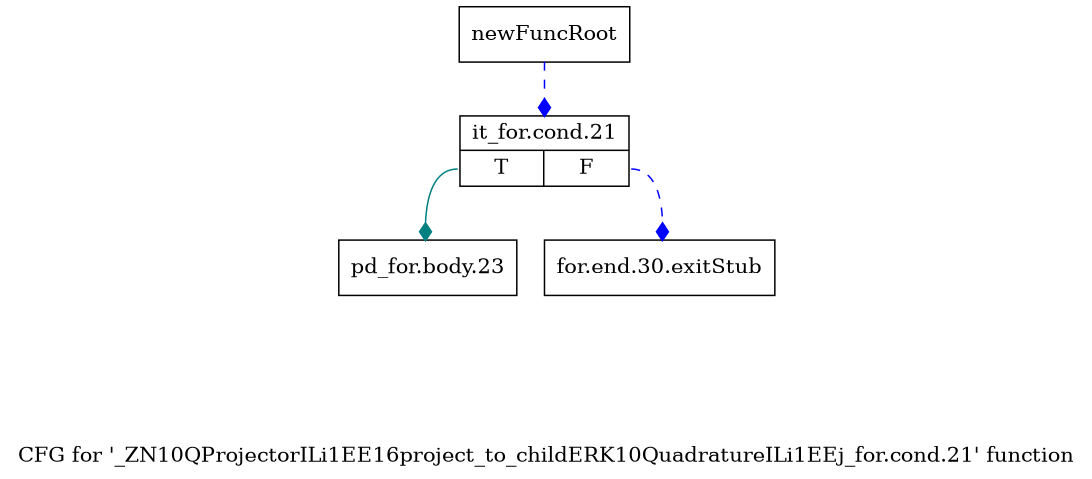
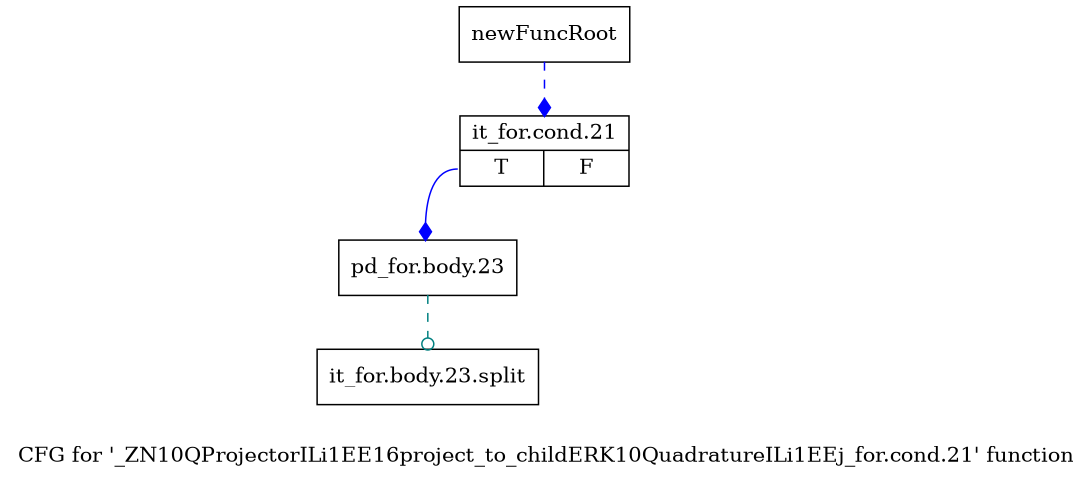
(432, 189) -> (432, 189)
(660, 268) -> none
none -> (428, 377)
